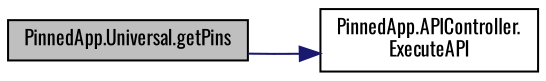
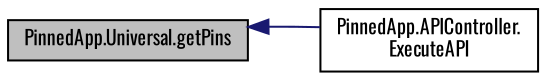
(274, 54) -> (294, 27)
